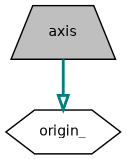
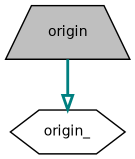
(63, 32) -> (68, 32)
